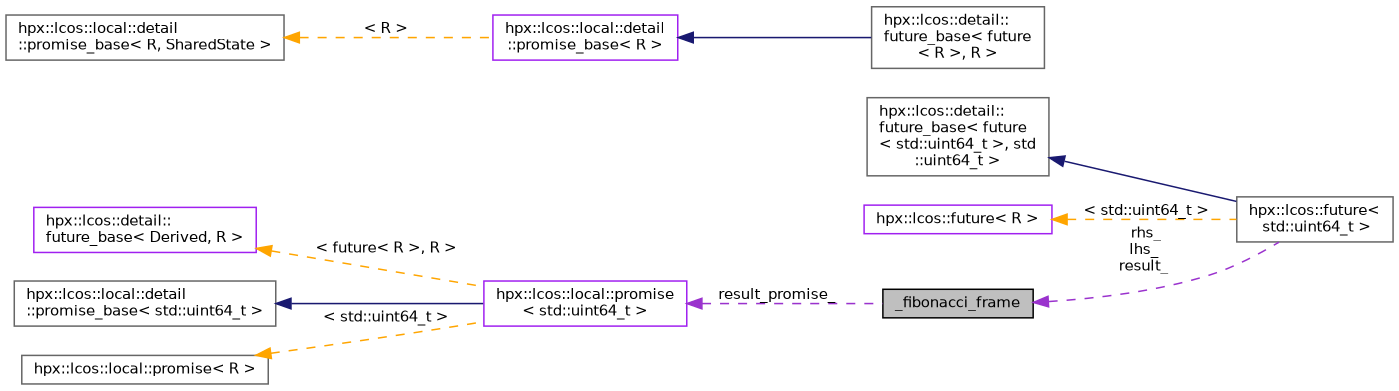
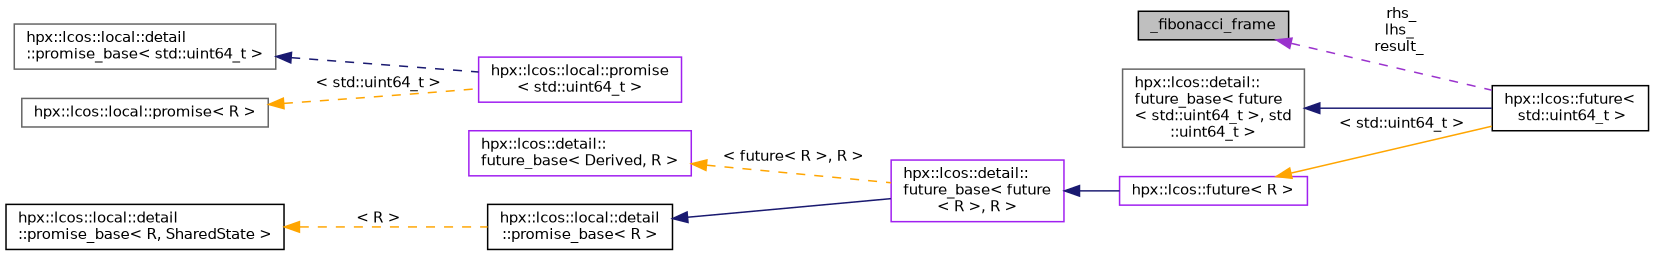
(145, 38) -> (145, 227)
(585, 38) -> (580, 227)
(958, 38) -> (978, 191)
none -> (1100, 191)
(1152, 219) -> (1391, 150)
(1315, 219) -> (1570, 108)
(378, 269) -> (799, 174)
(387, 304) -> (385, 65)
(792, 304) -> none
